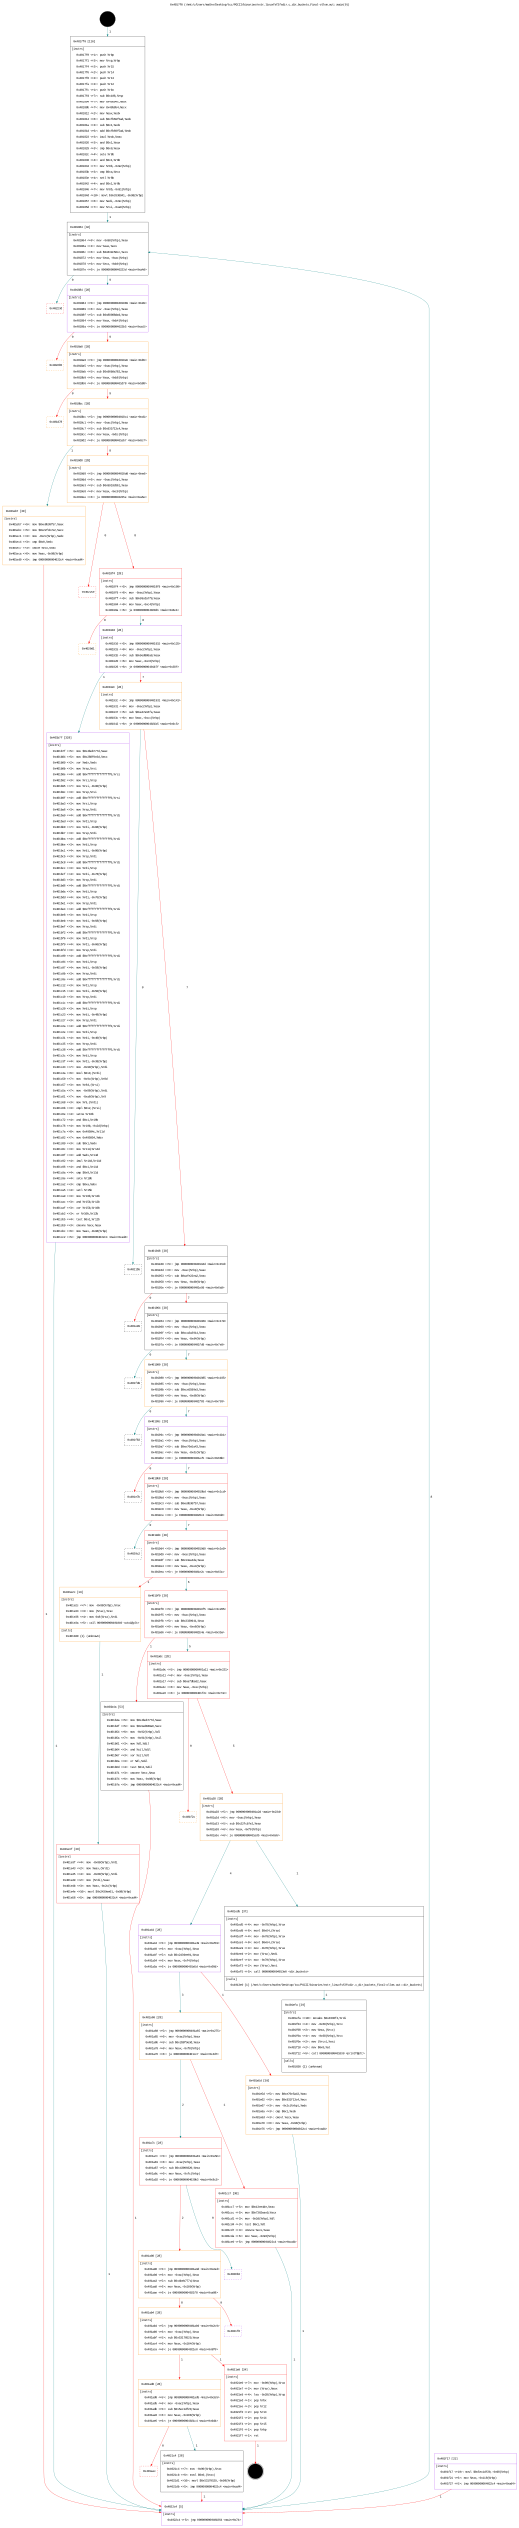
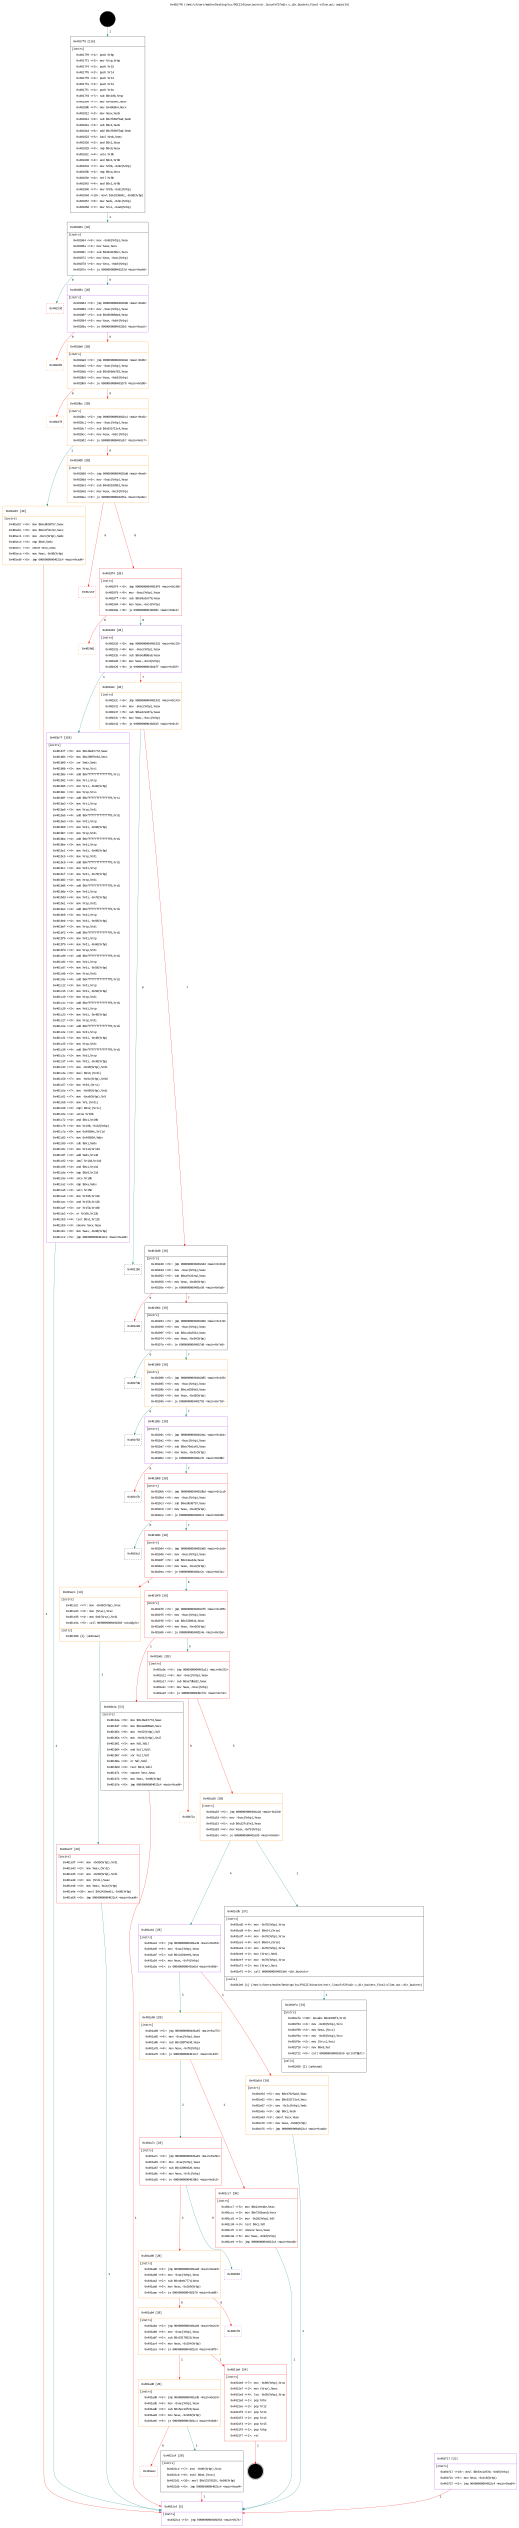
(429, 1342) -> none
